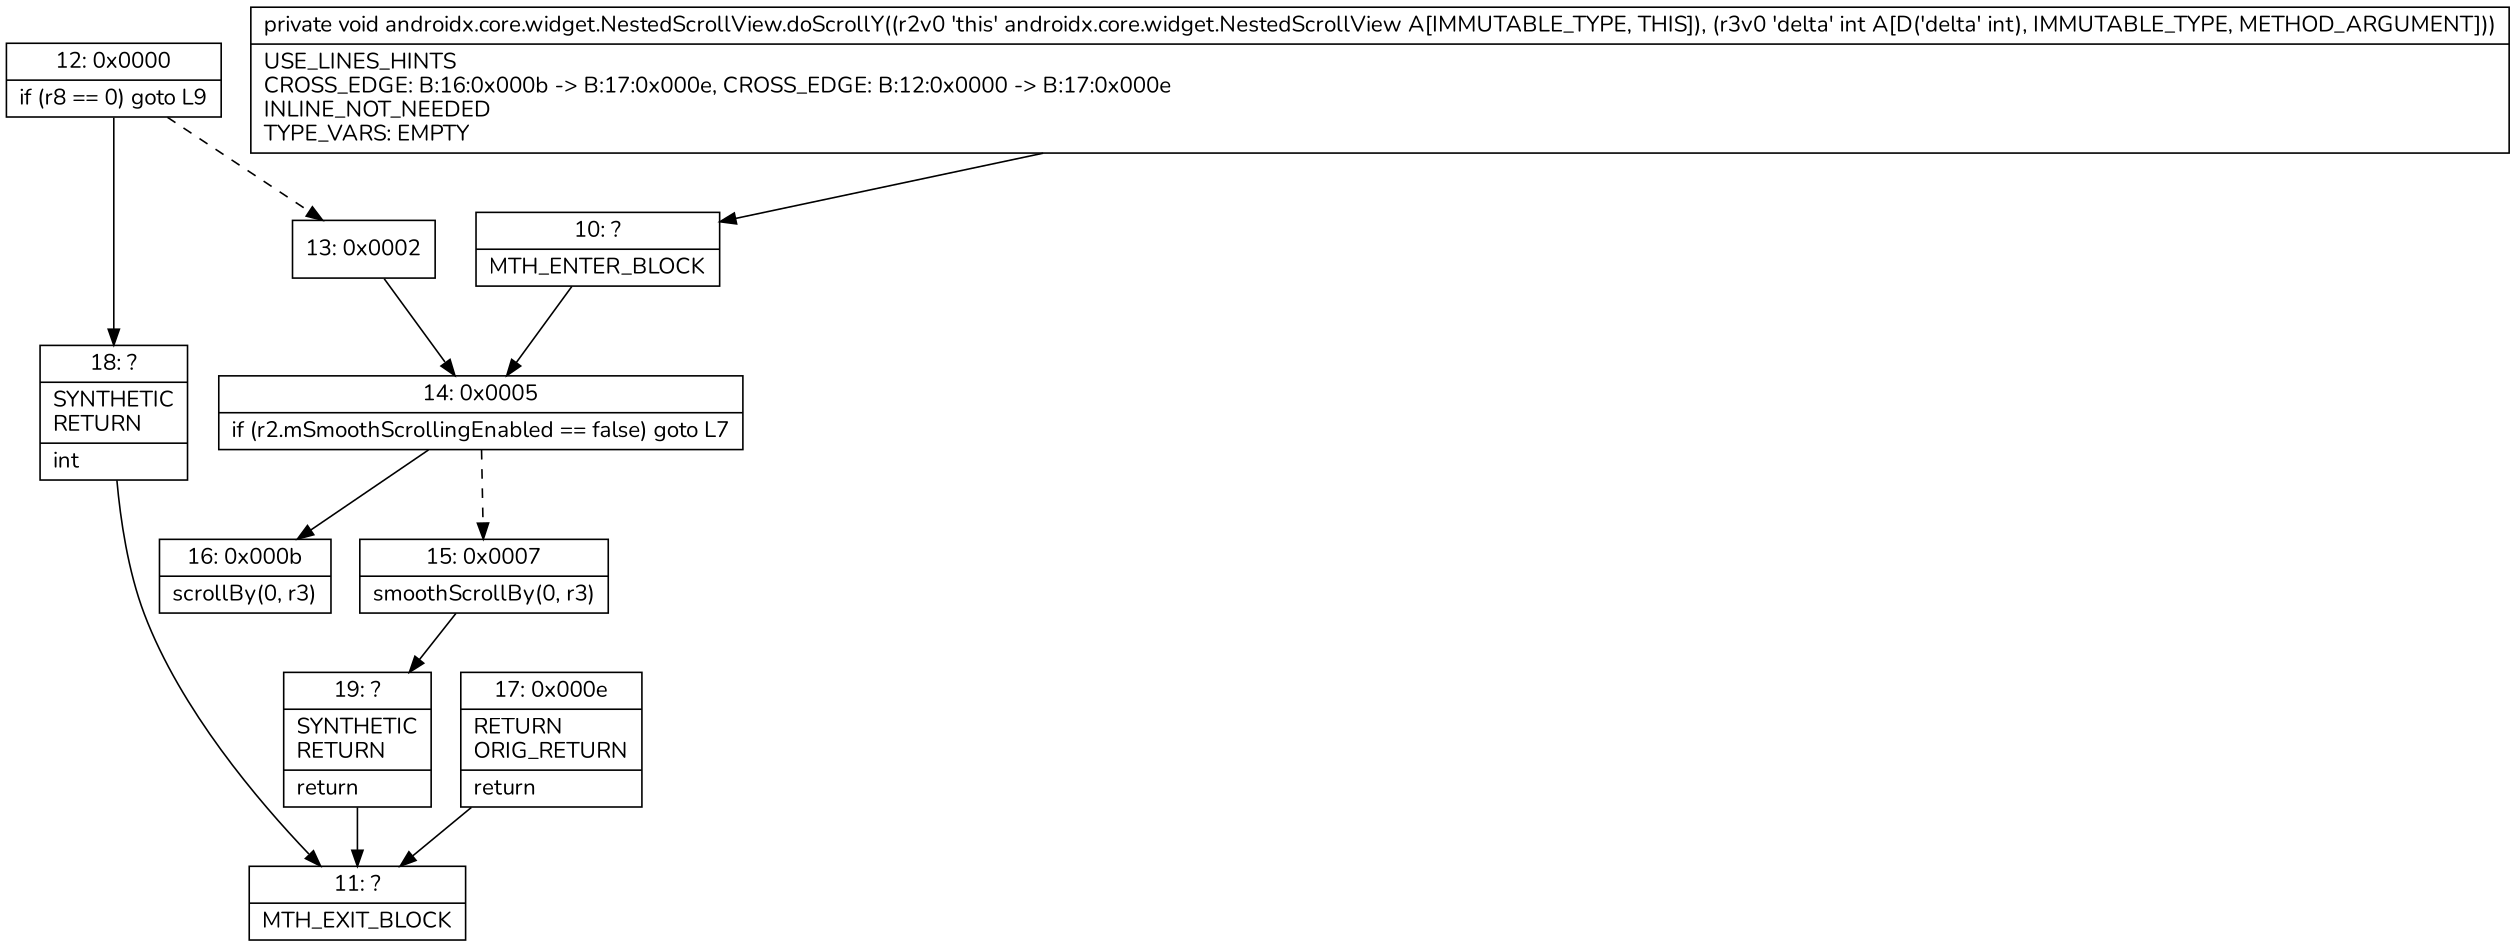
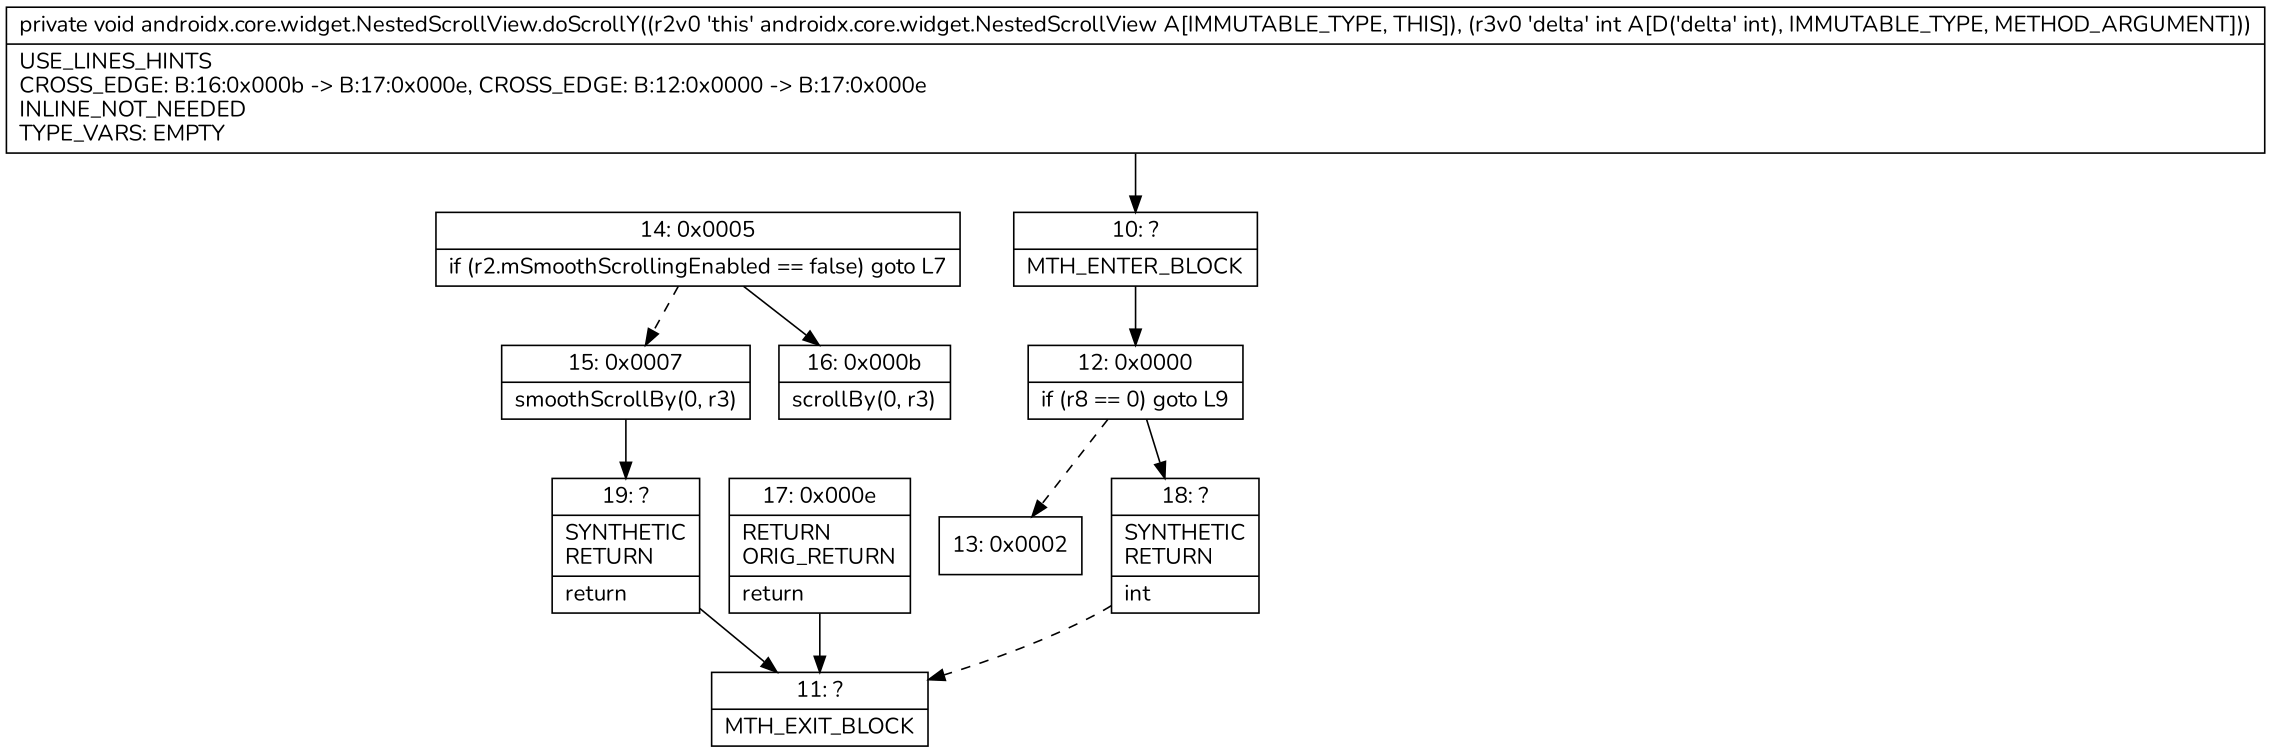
(415, 320) -> none
(544, 324) -> (1136, 308)
(178, 684) -> (1030, 645)
